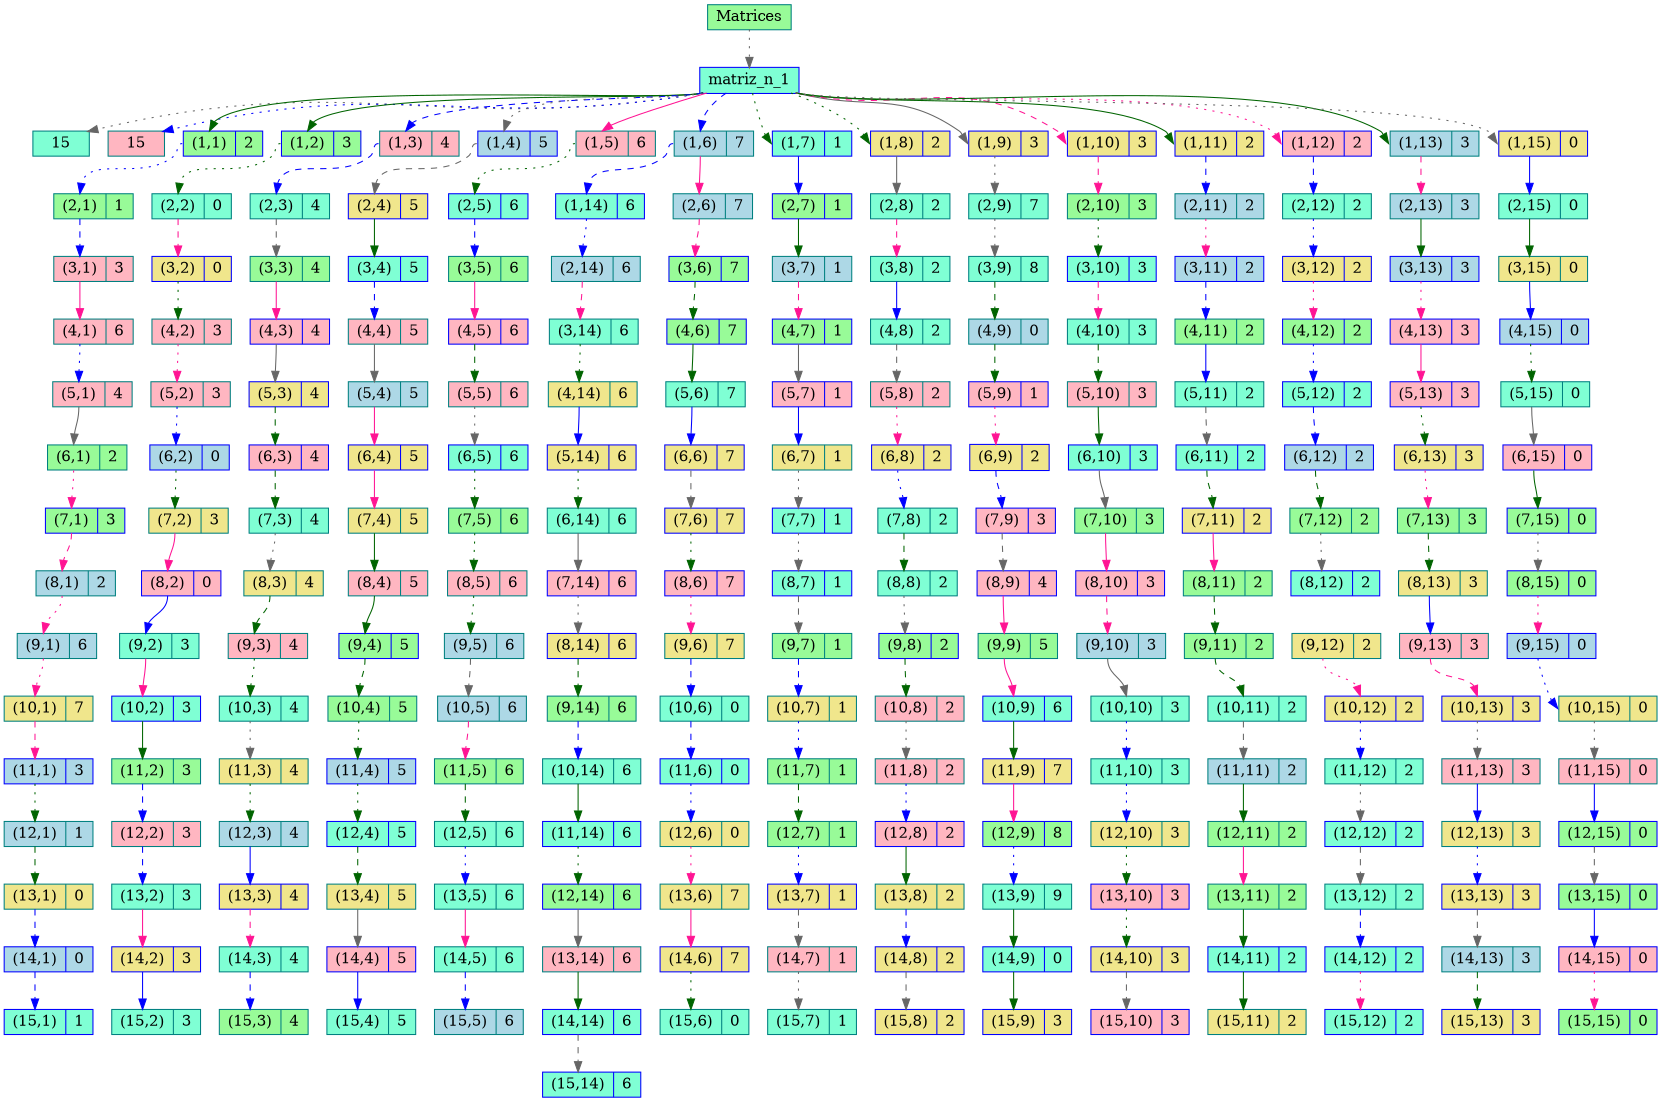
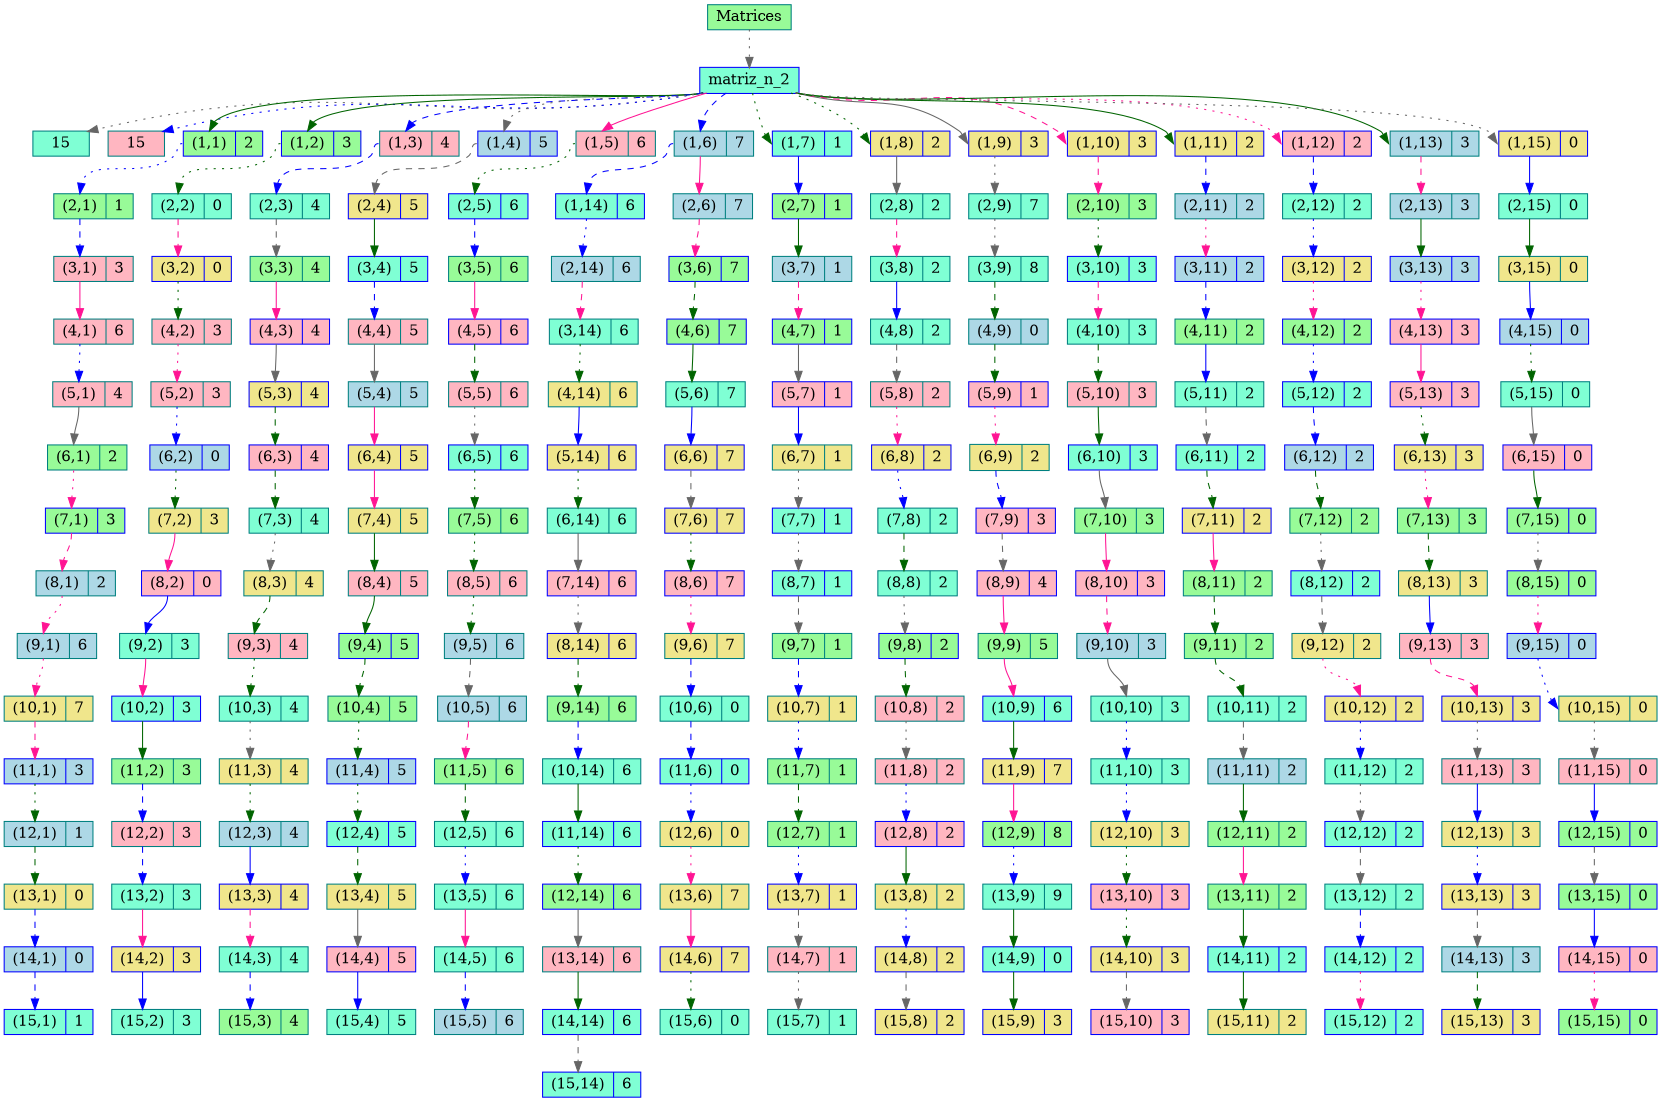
(749, 80) -> (749, 80)
(1009, 457) -> (1009, 457)
none -> (1322, 609)
(906, 923) -> (906, 923)
